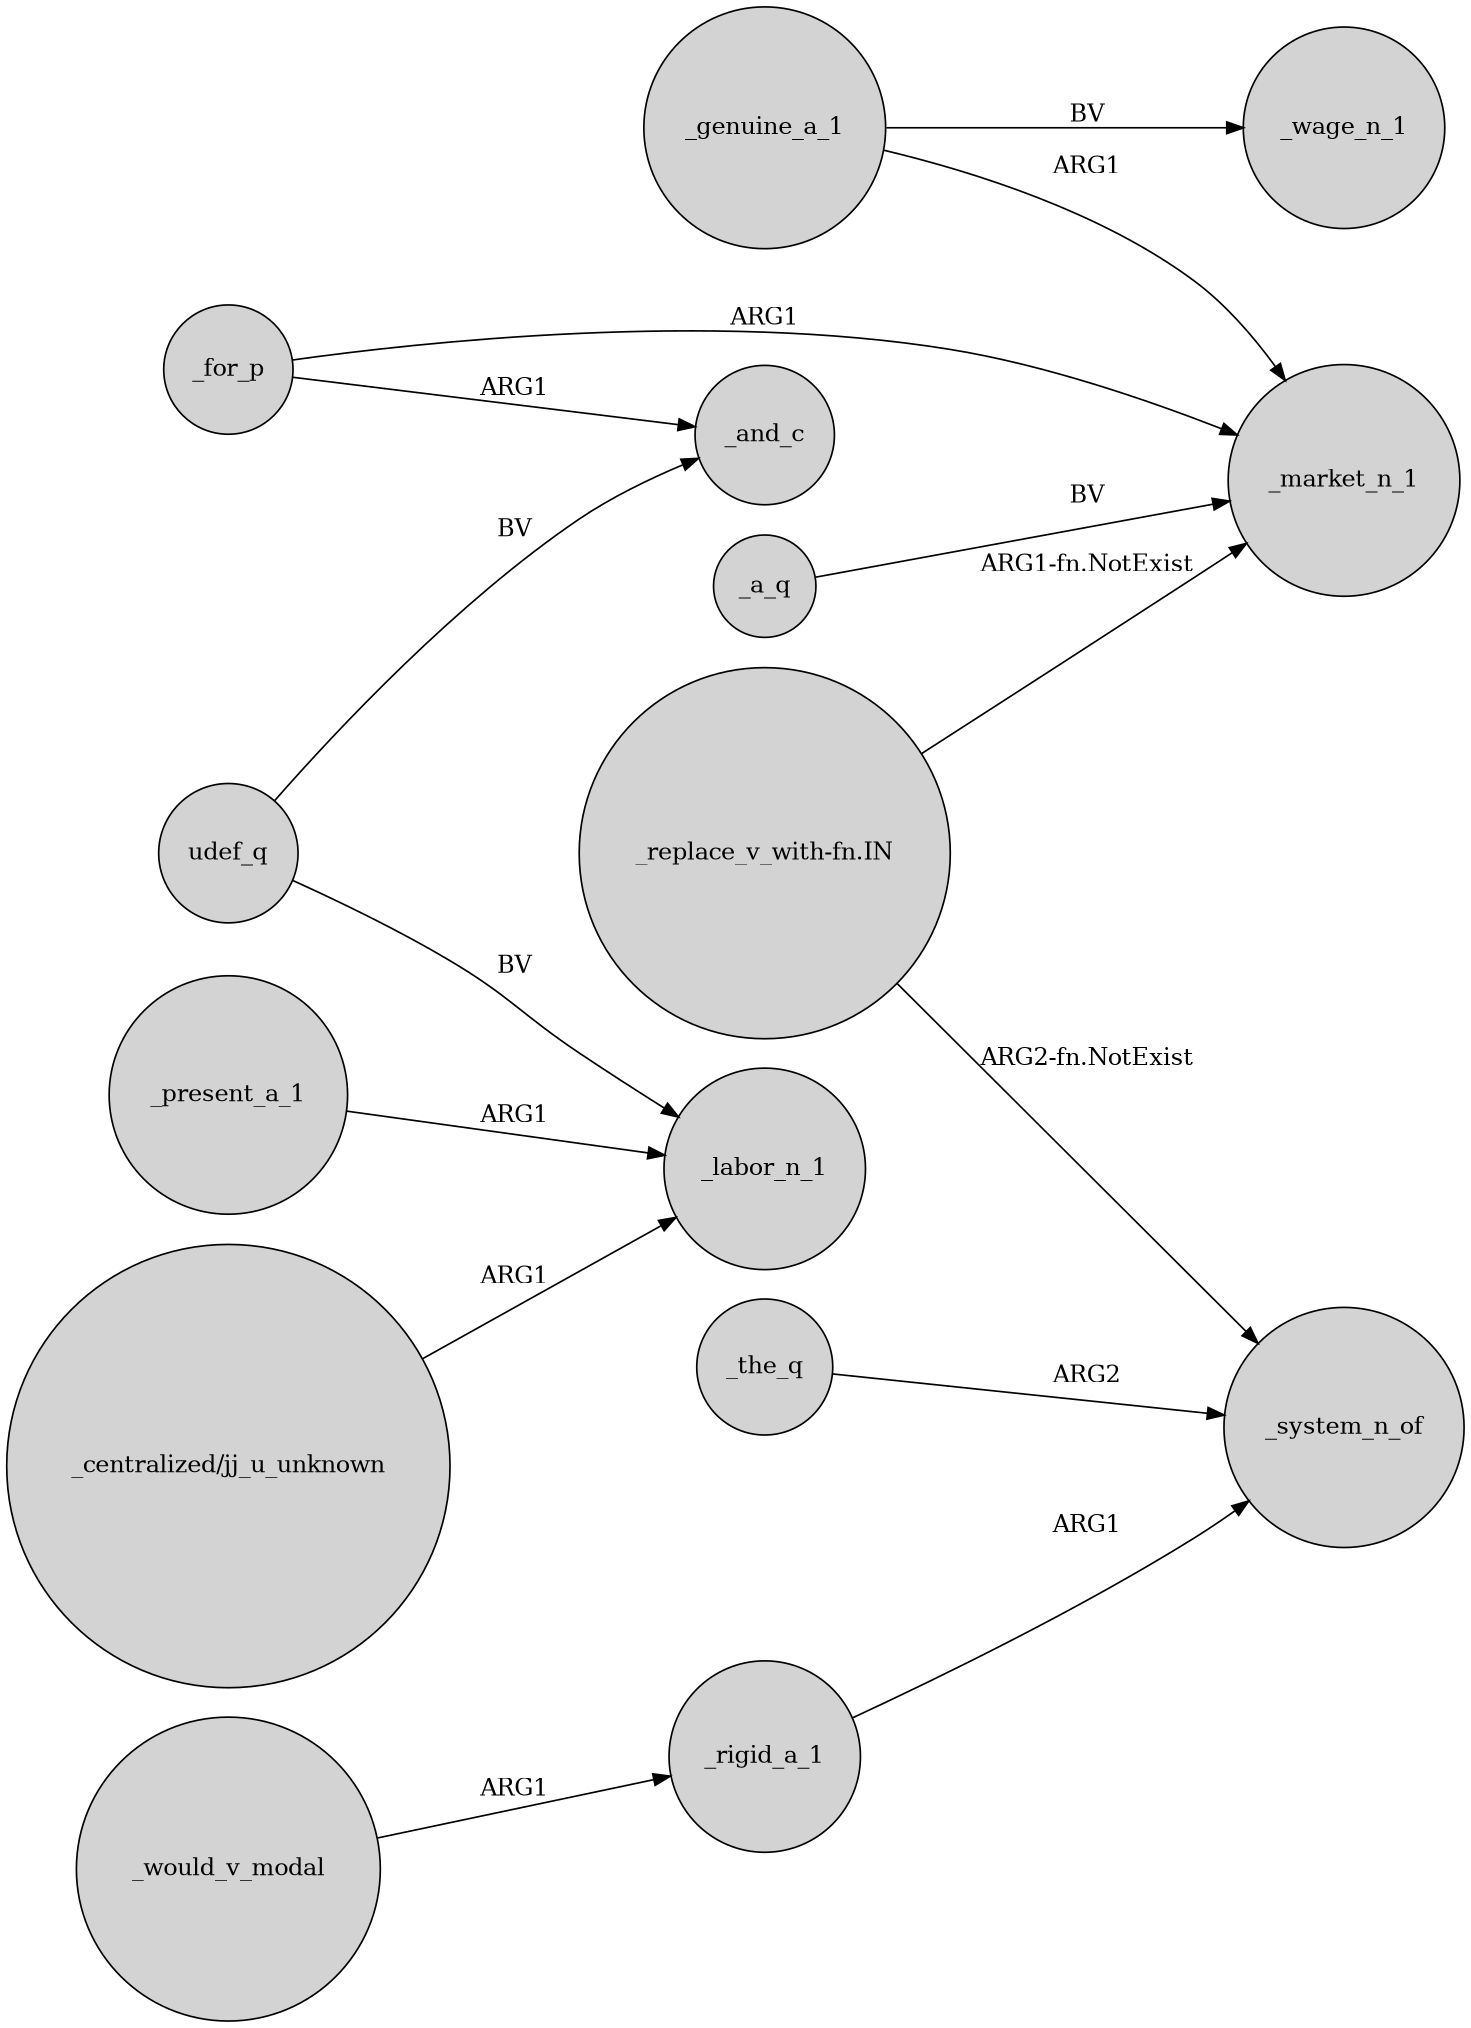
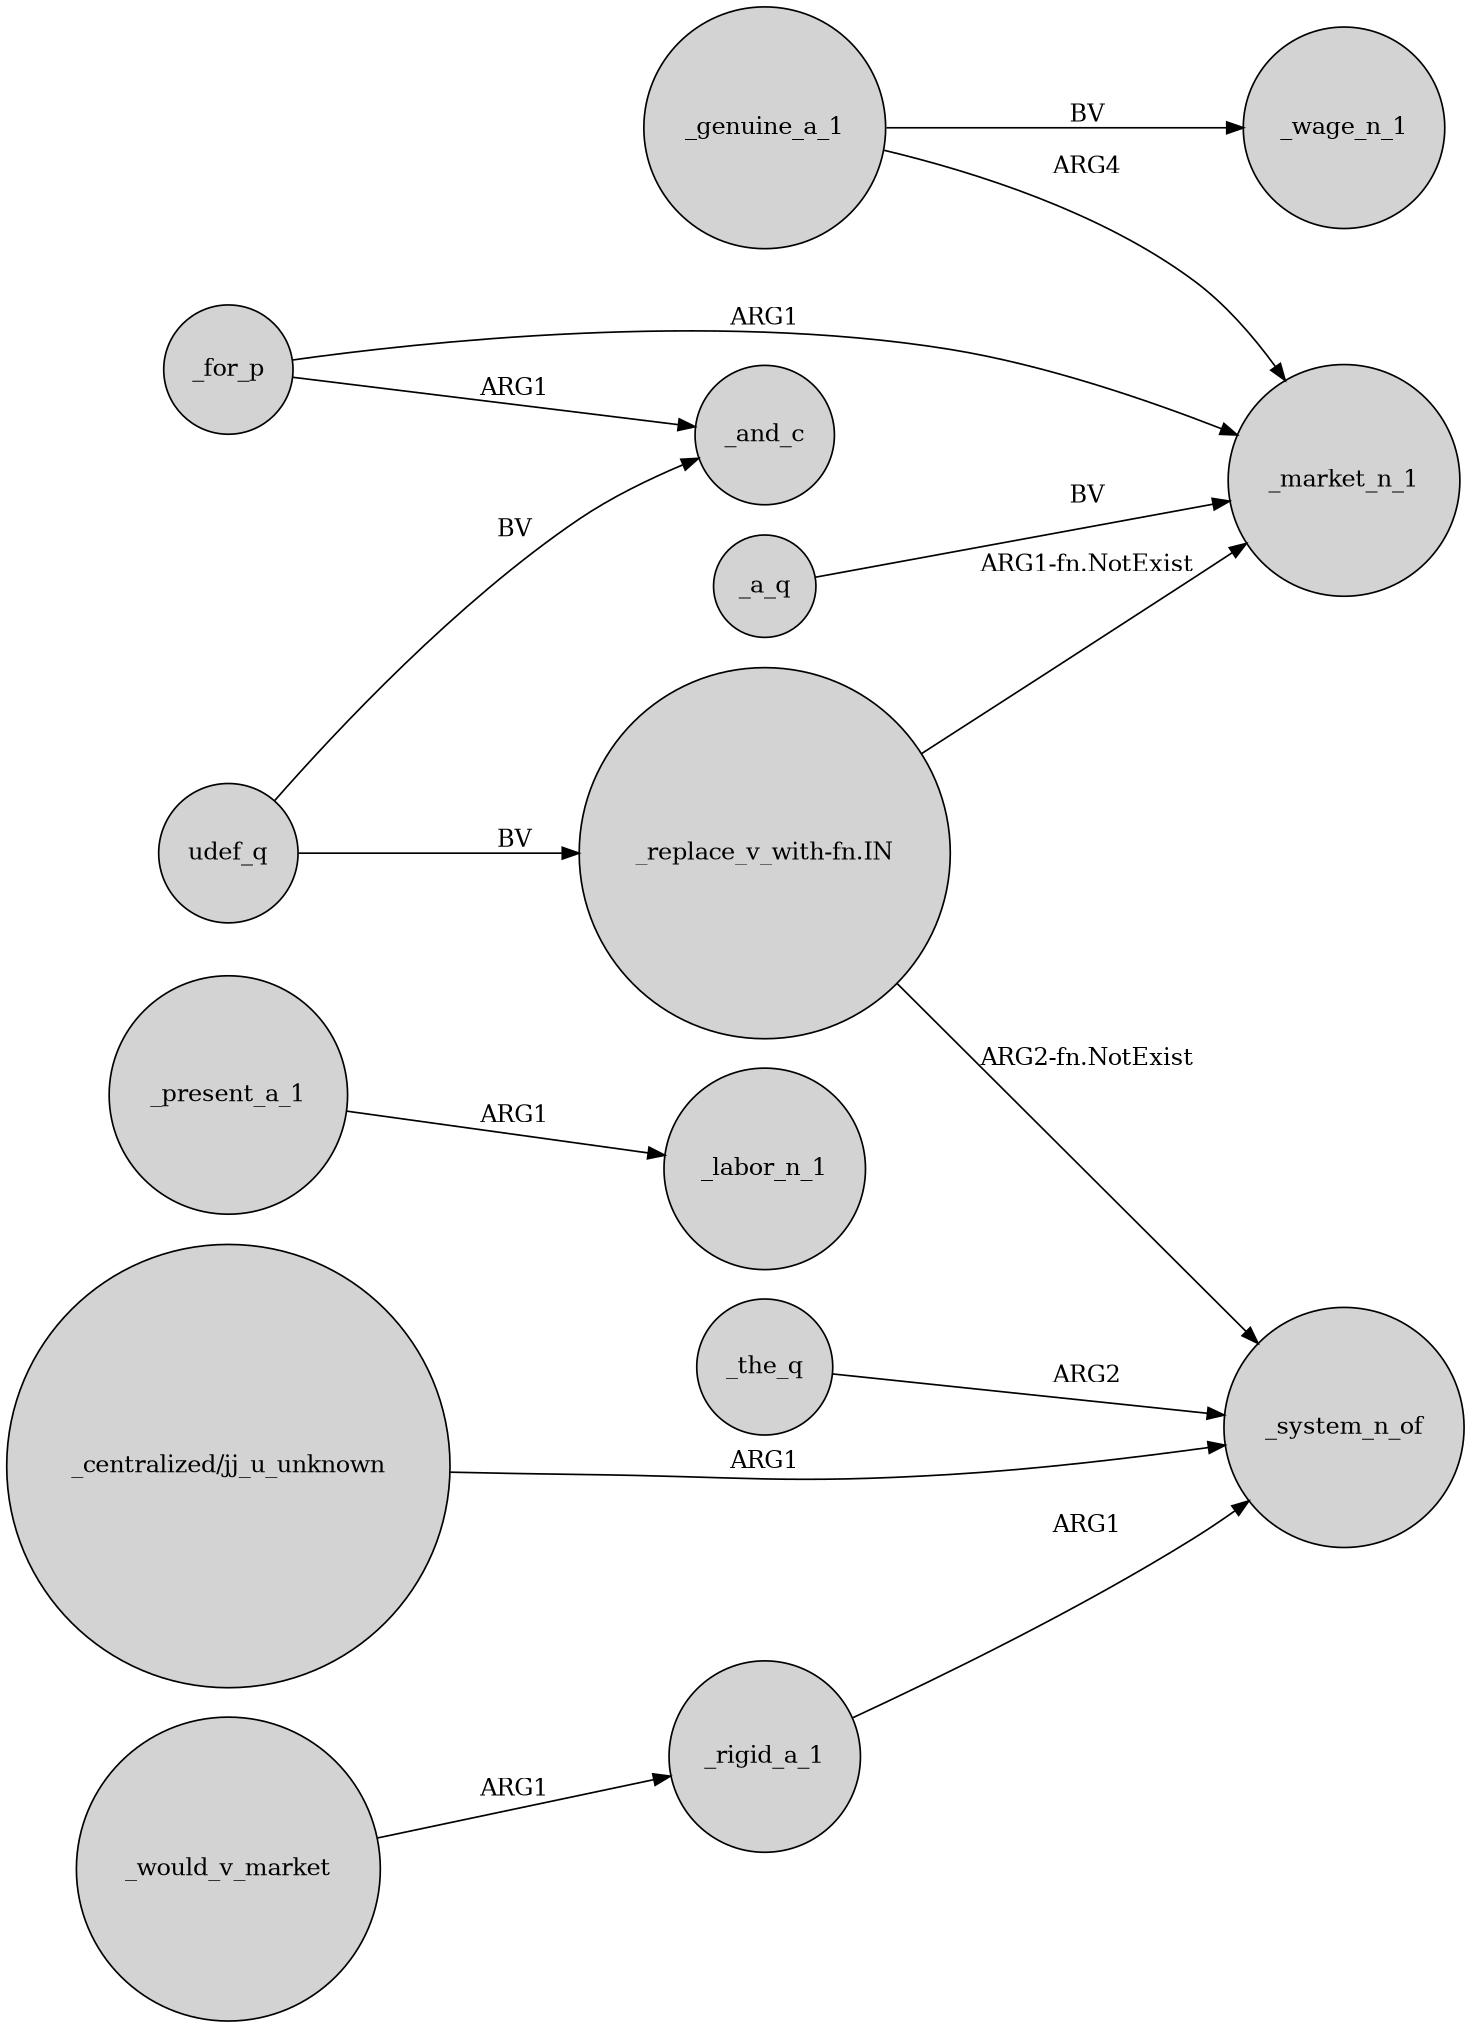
(1087, 167) -> (1087, 167)
(485, 983) -> (430, 853)
(542, 1292) -> (830, 1479)
(228, 1869) -> (228, 1869)
